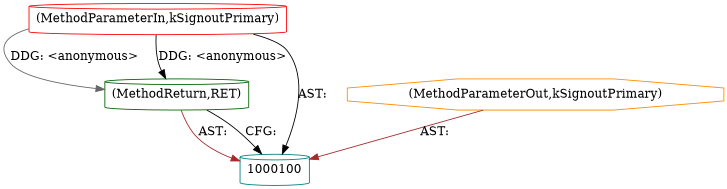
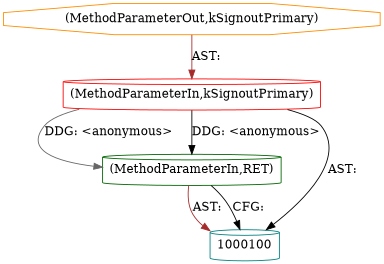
(177, 94) -> (192, 170)
(401, 133) -> (192, 52)
